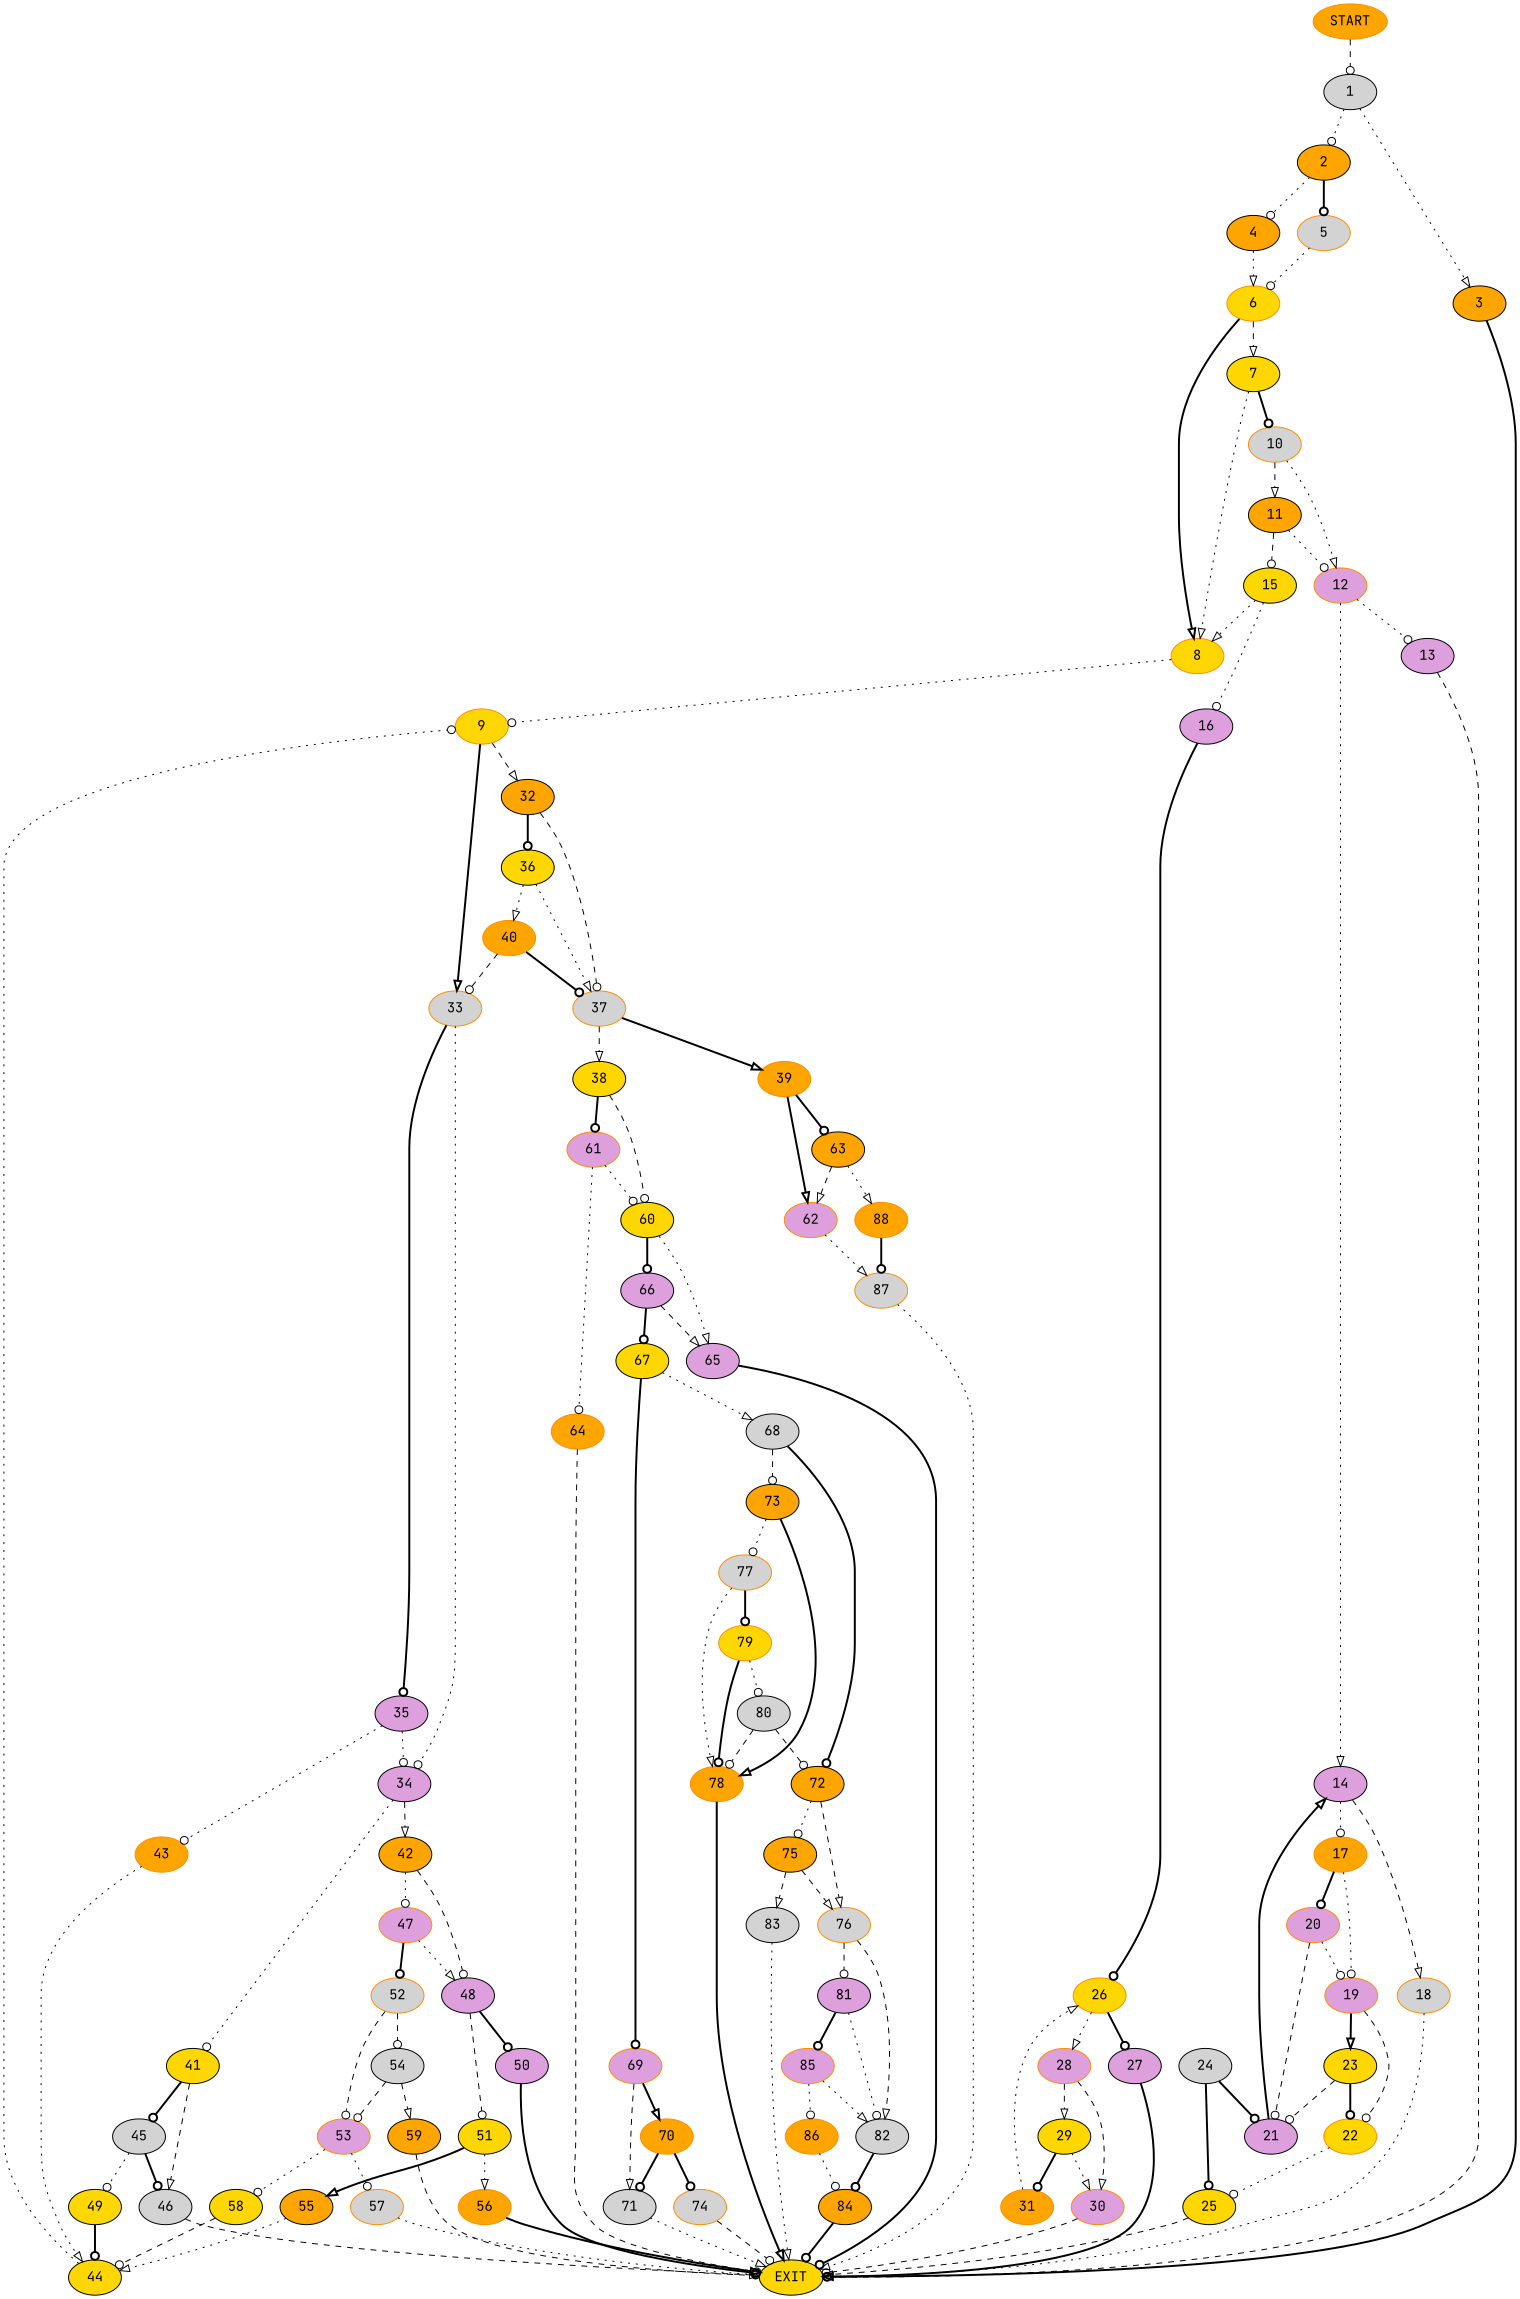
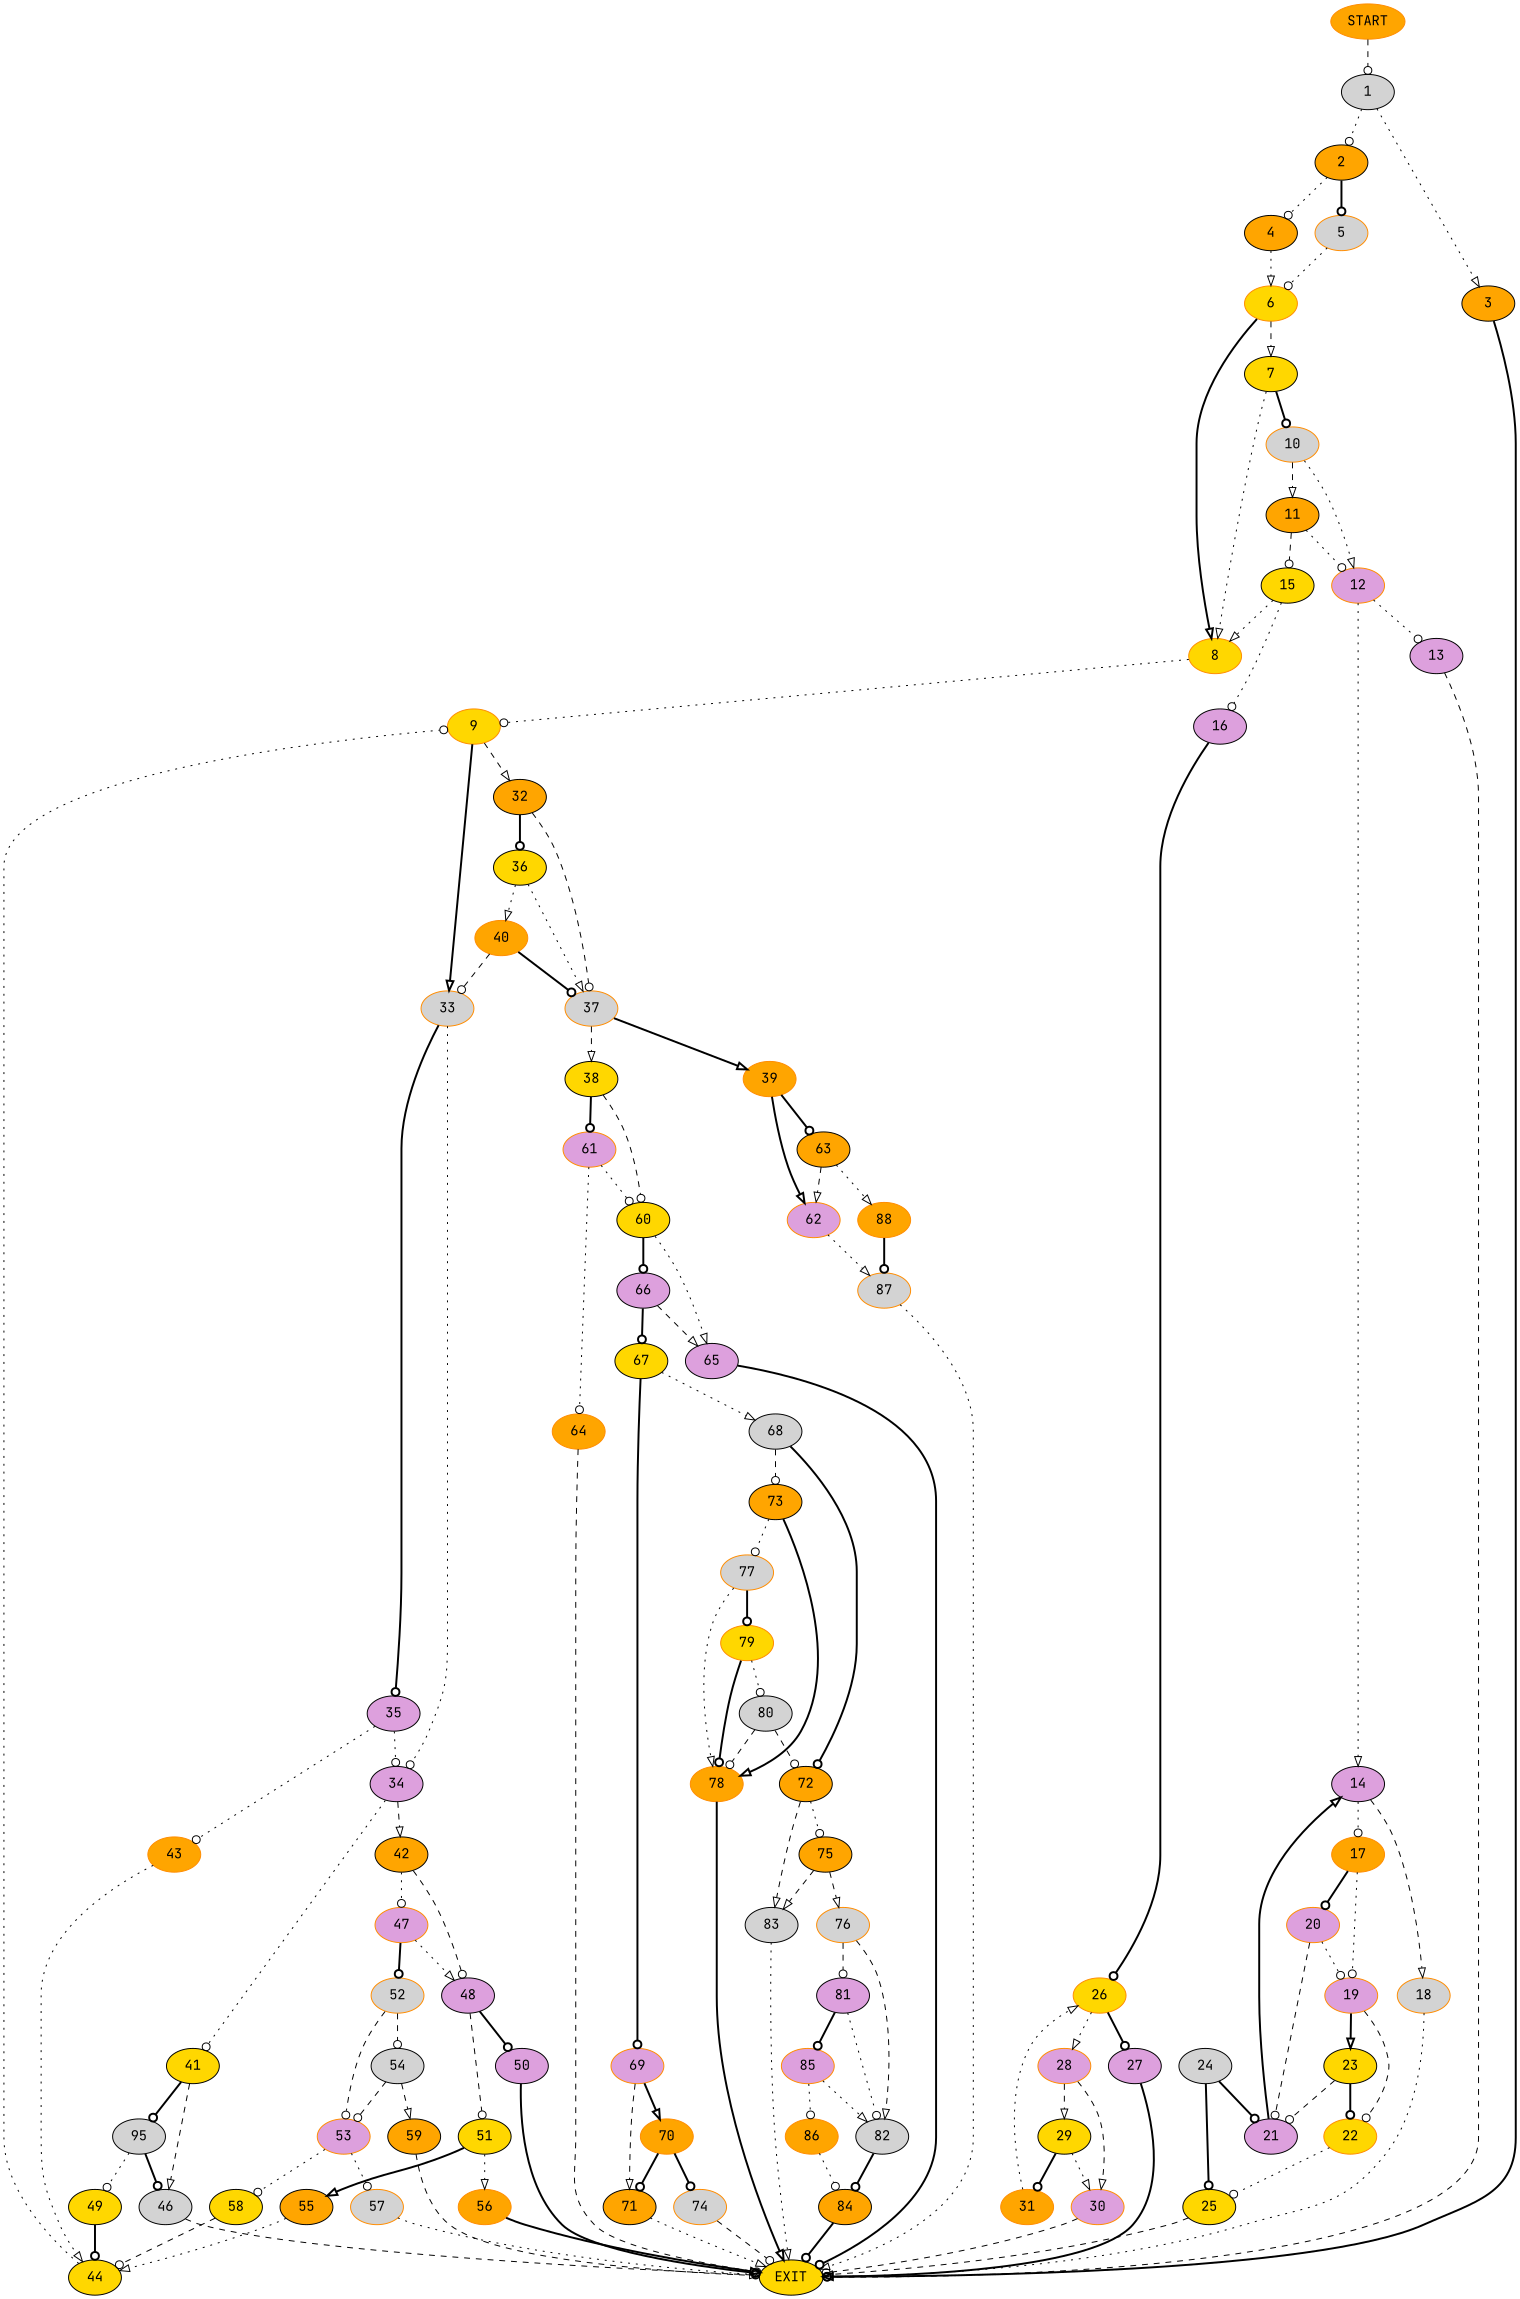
(830, 1850) -> (787, 1849)
(139, 2137) -> (139, 2137)
(630, 2207) -> (630, 2207)
